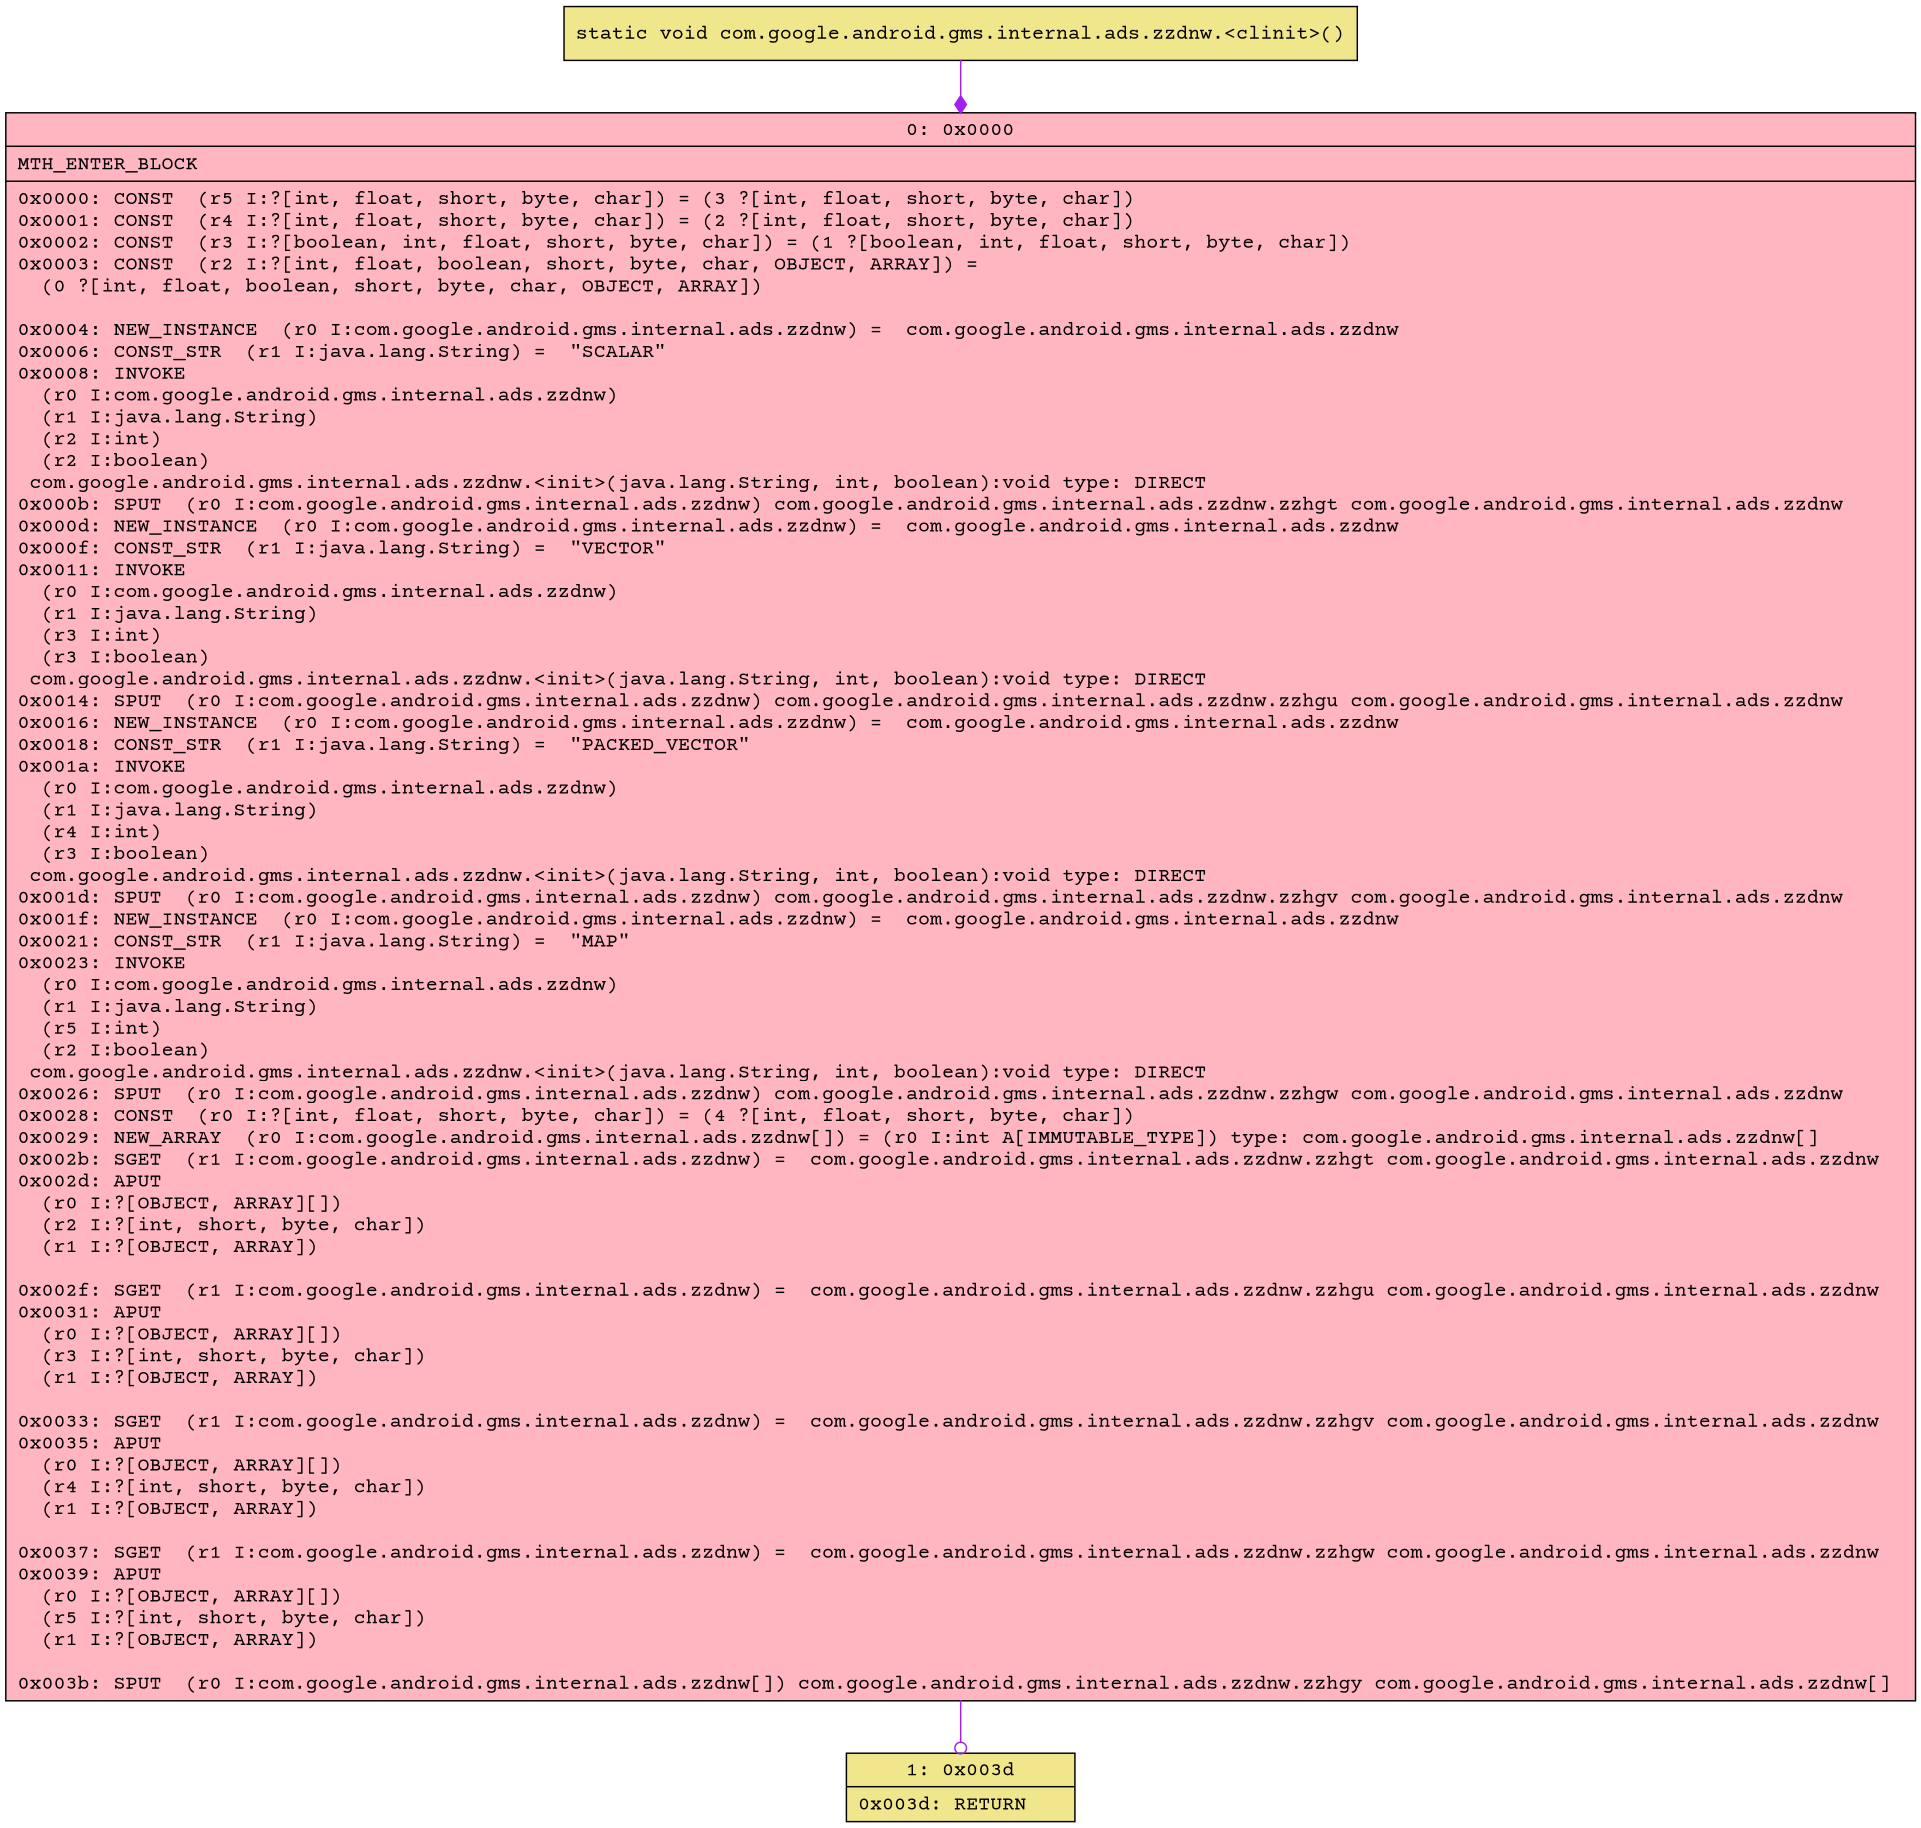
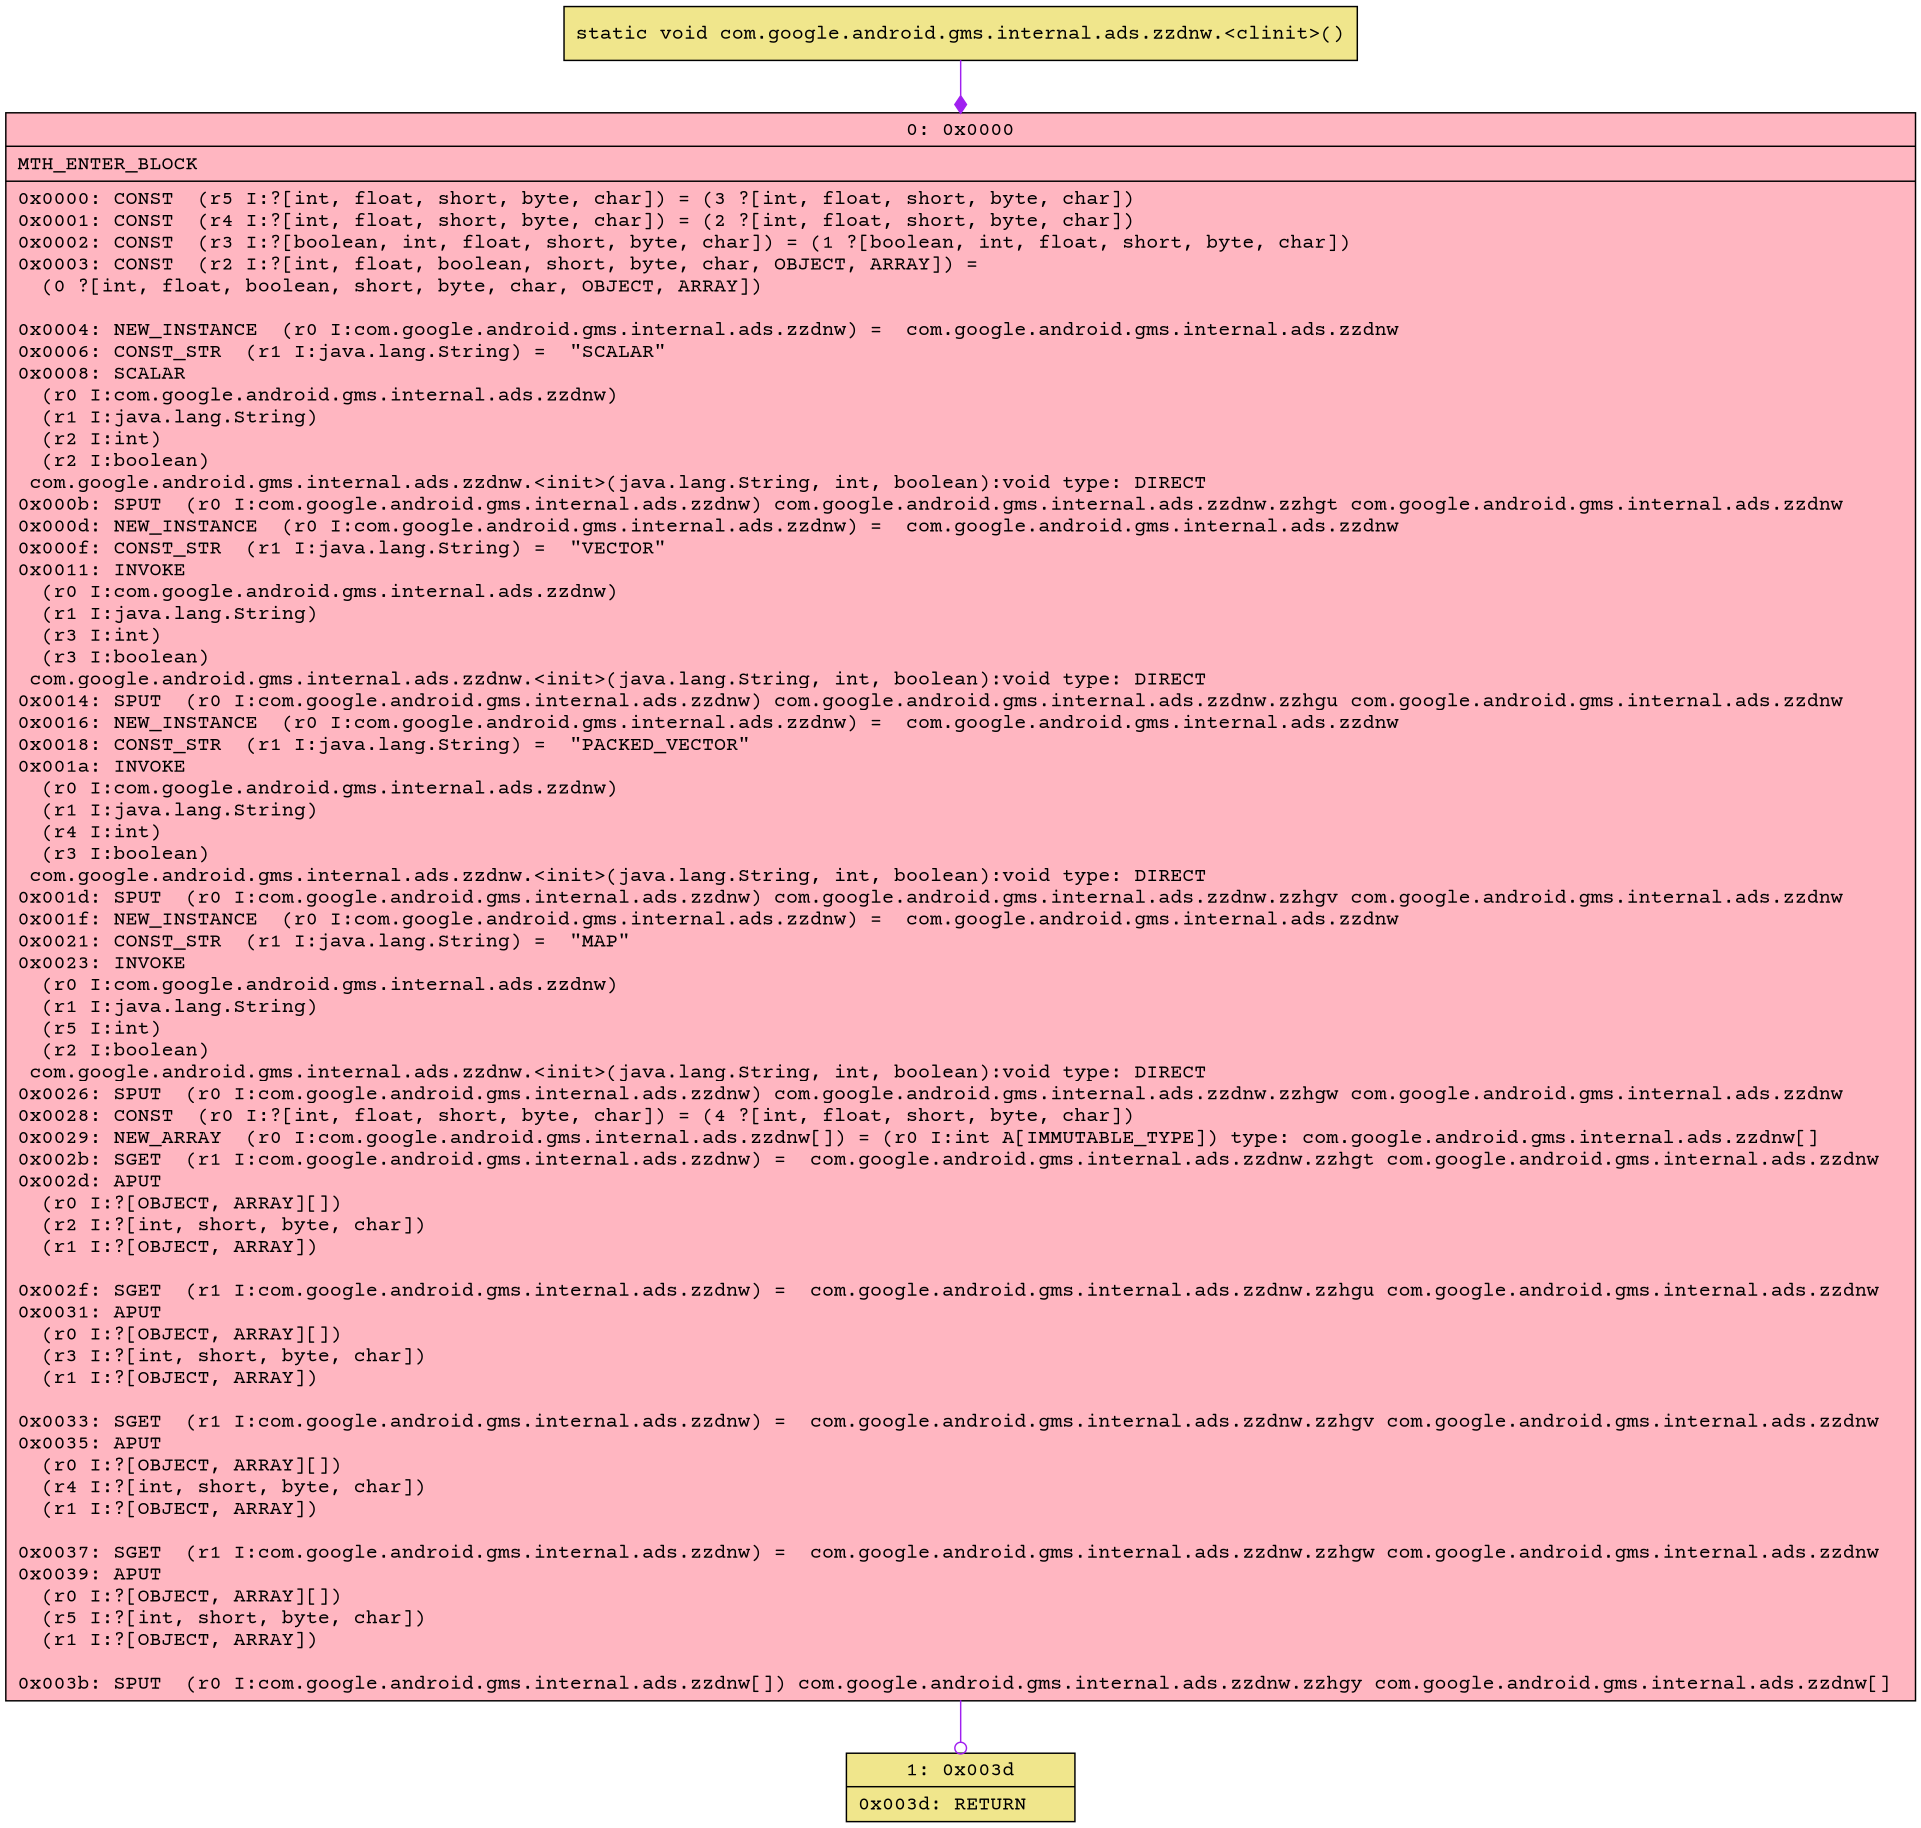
(114, 373) -> (114, 373)
